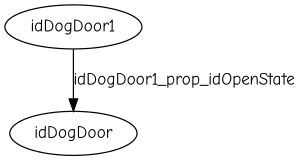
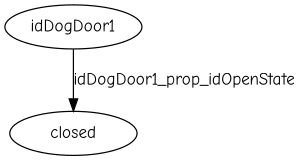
(73, 133) -> (73, 133)
